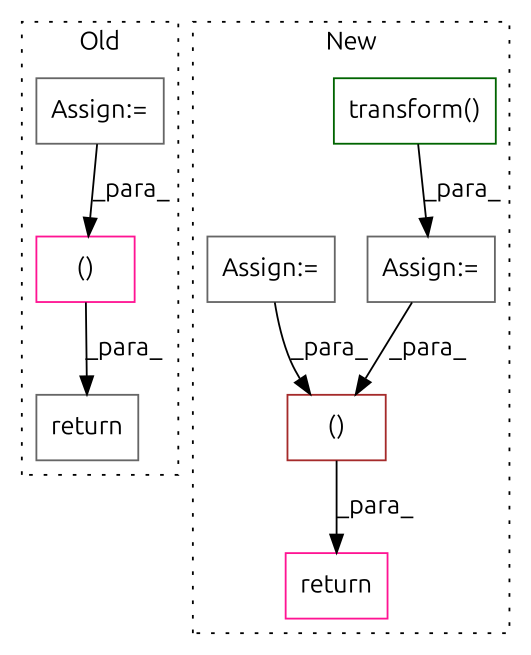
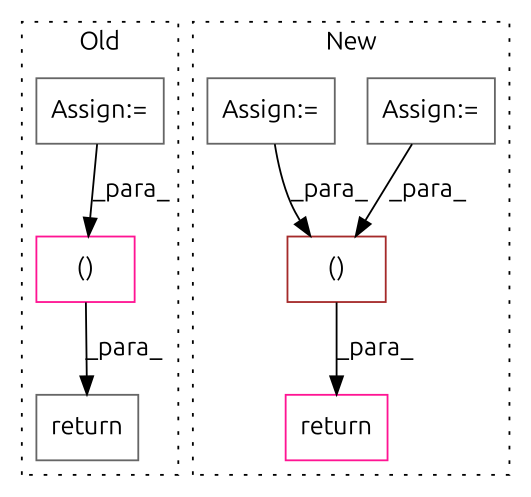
(415, 111) -> none
